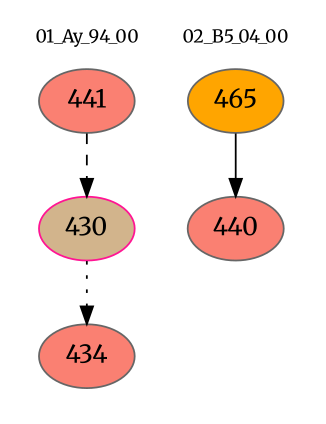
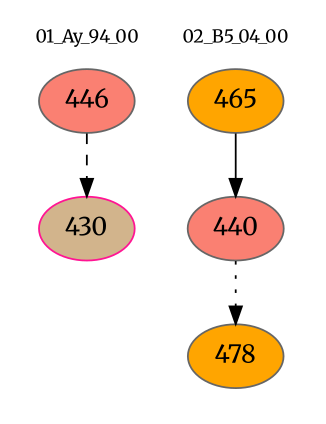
(87, 101) -> (87, 101)
(87, 356) -> none
none -> (236, 356)
